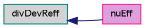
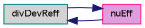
none -> (80, 8)
